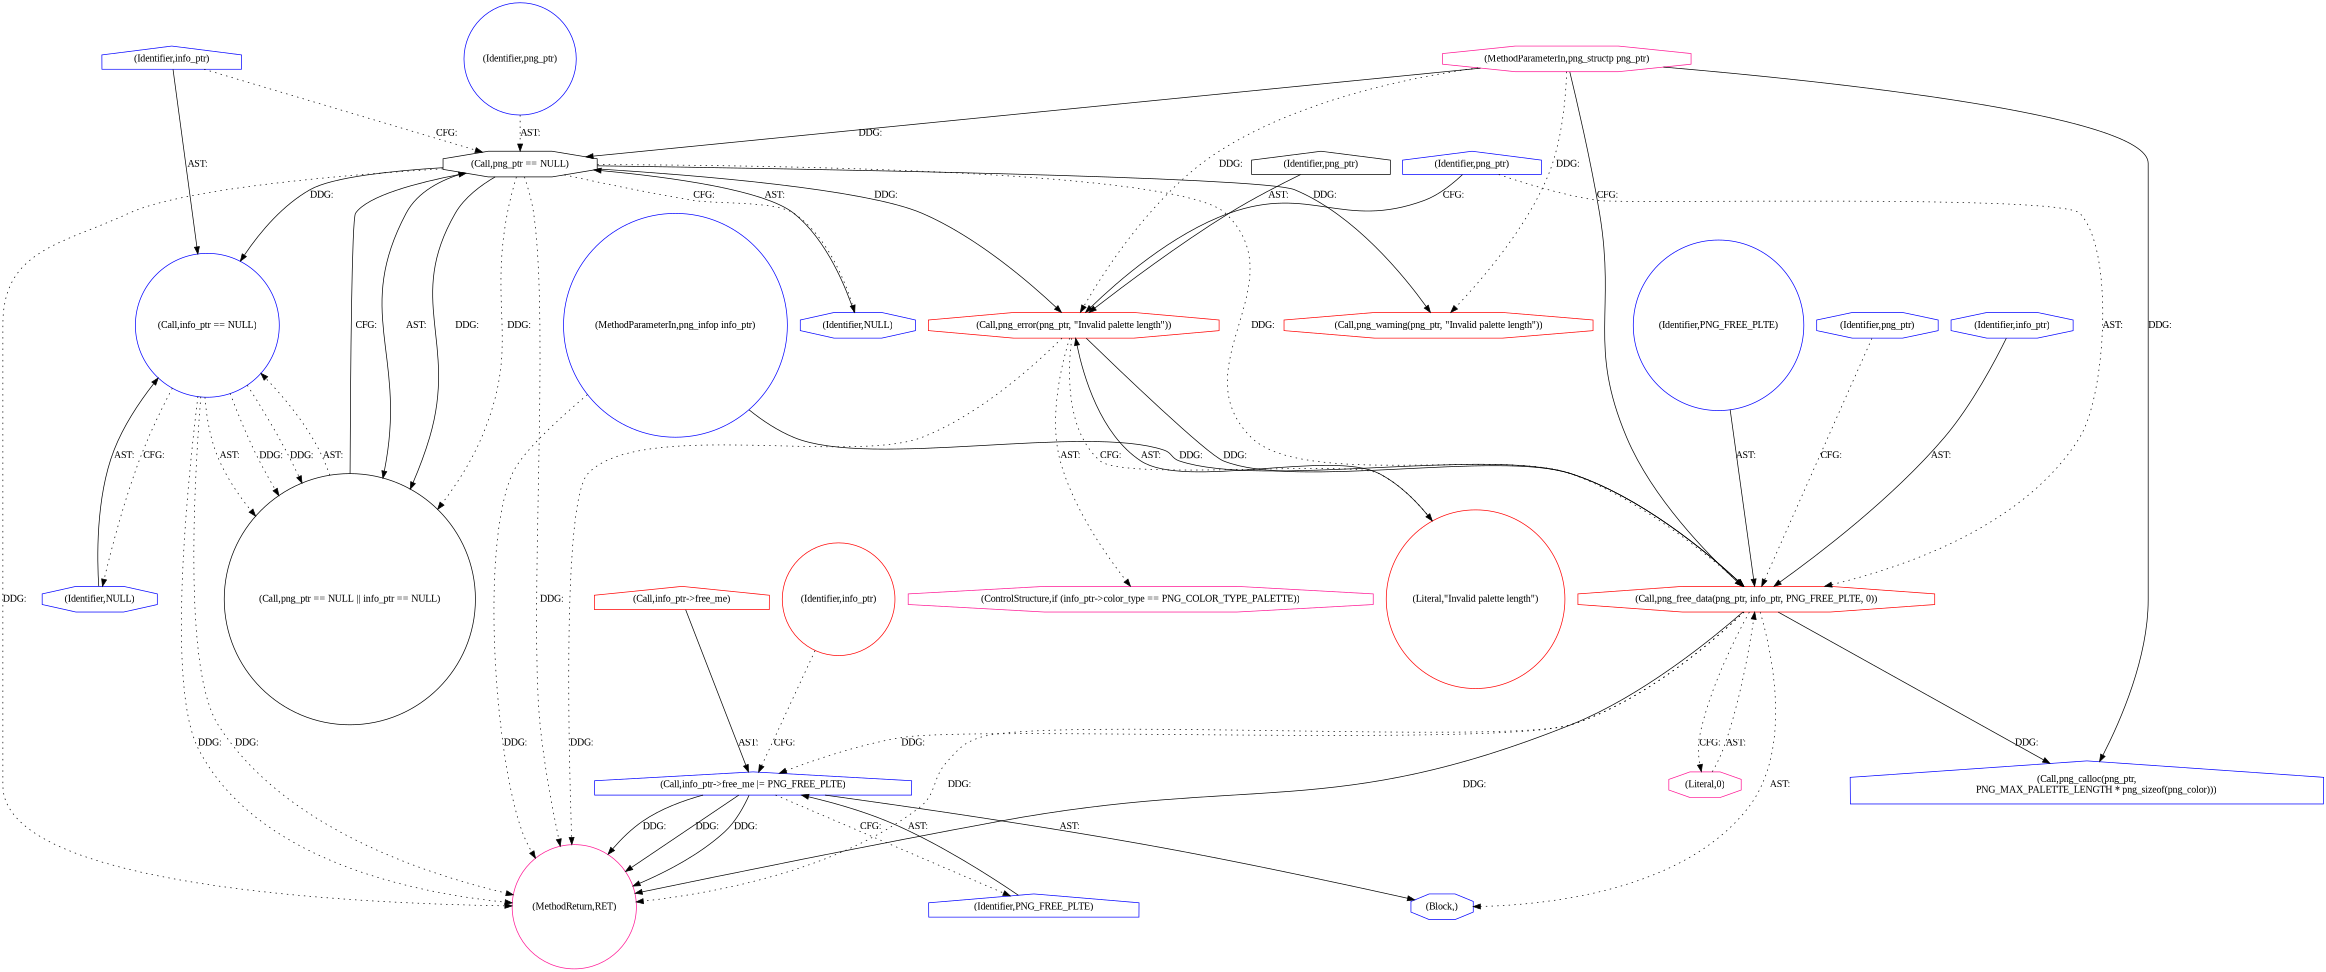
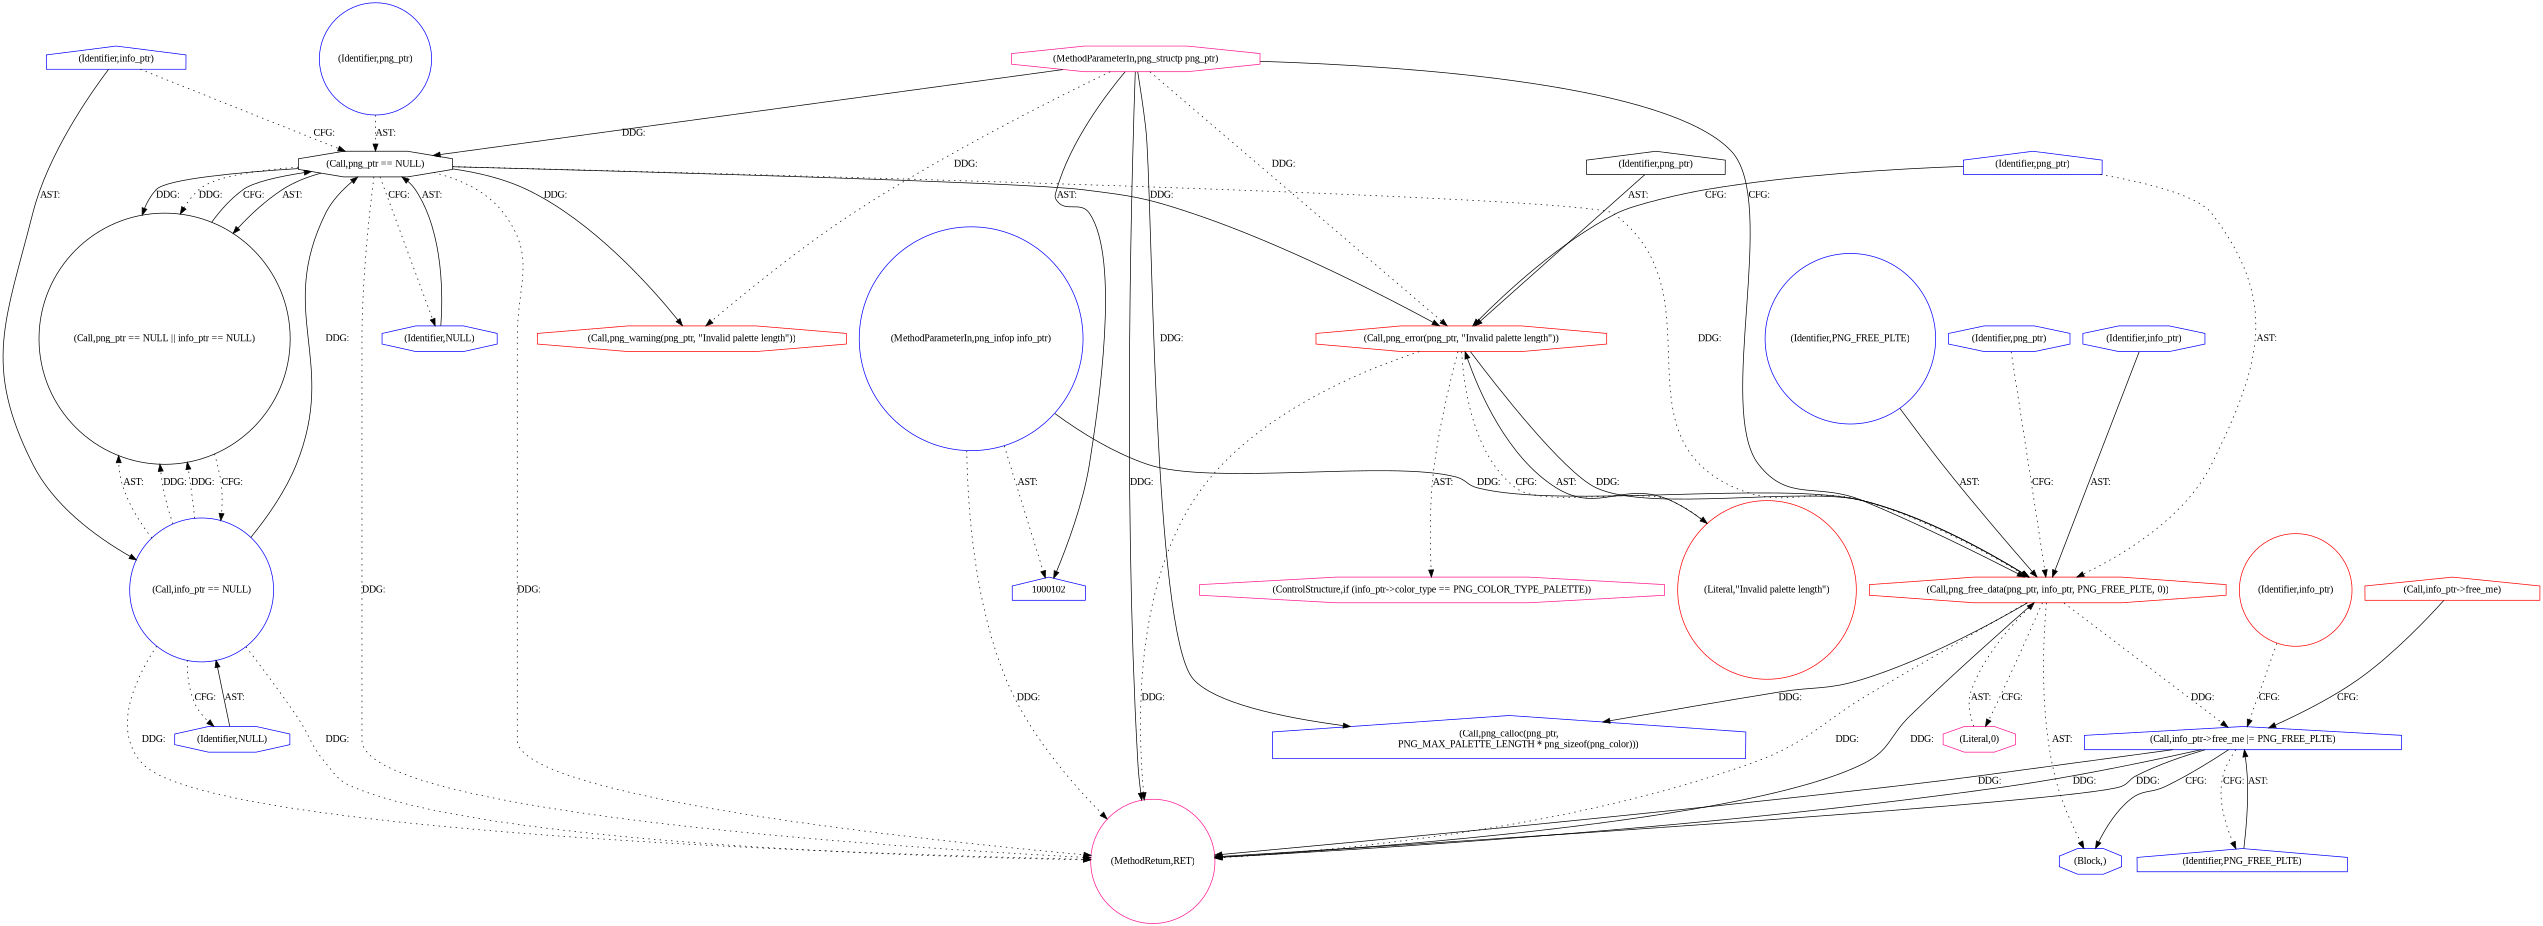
(330, 182) -> (310, 361)
none -> (1129, 432)
(335, 456) -> (234, 482)
none -> (1049, 590)
(750, 743) -> (2349, 697)
(1071, 827) -> (2197, 781)
